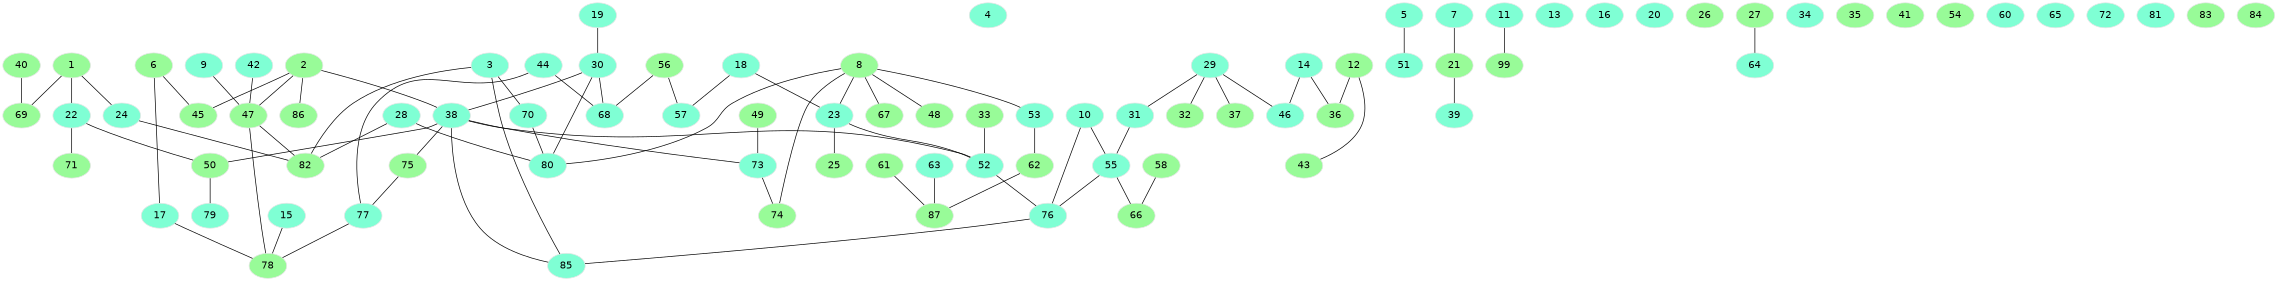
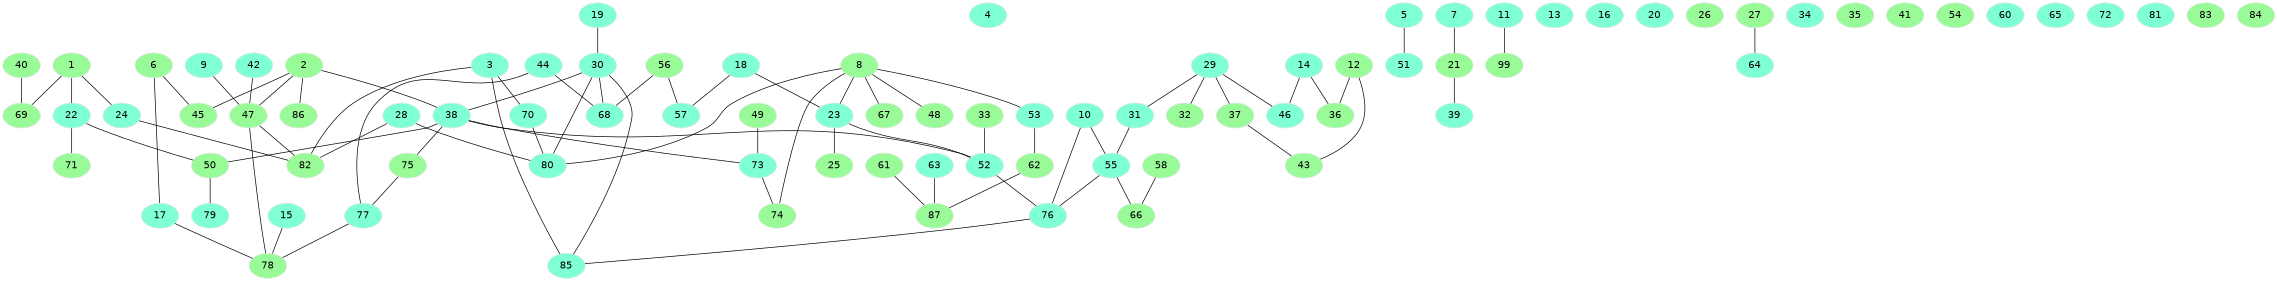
none -> (1270, 141)
(472, 217) -> (618, 166)
